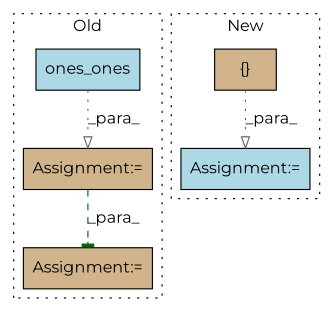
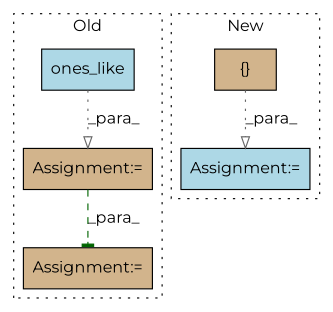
(88, 70) -> (88, 70)
